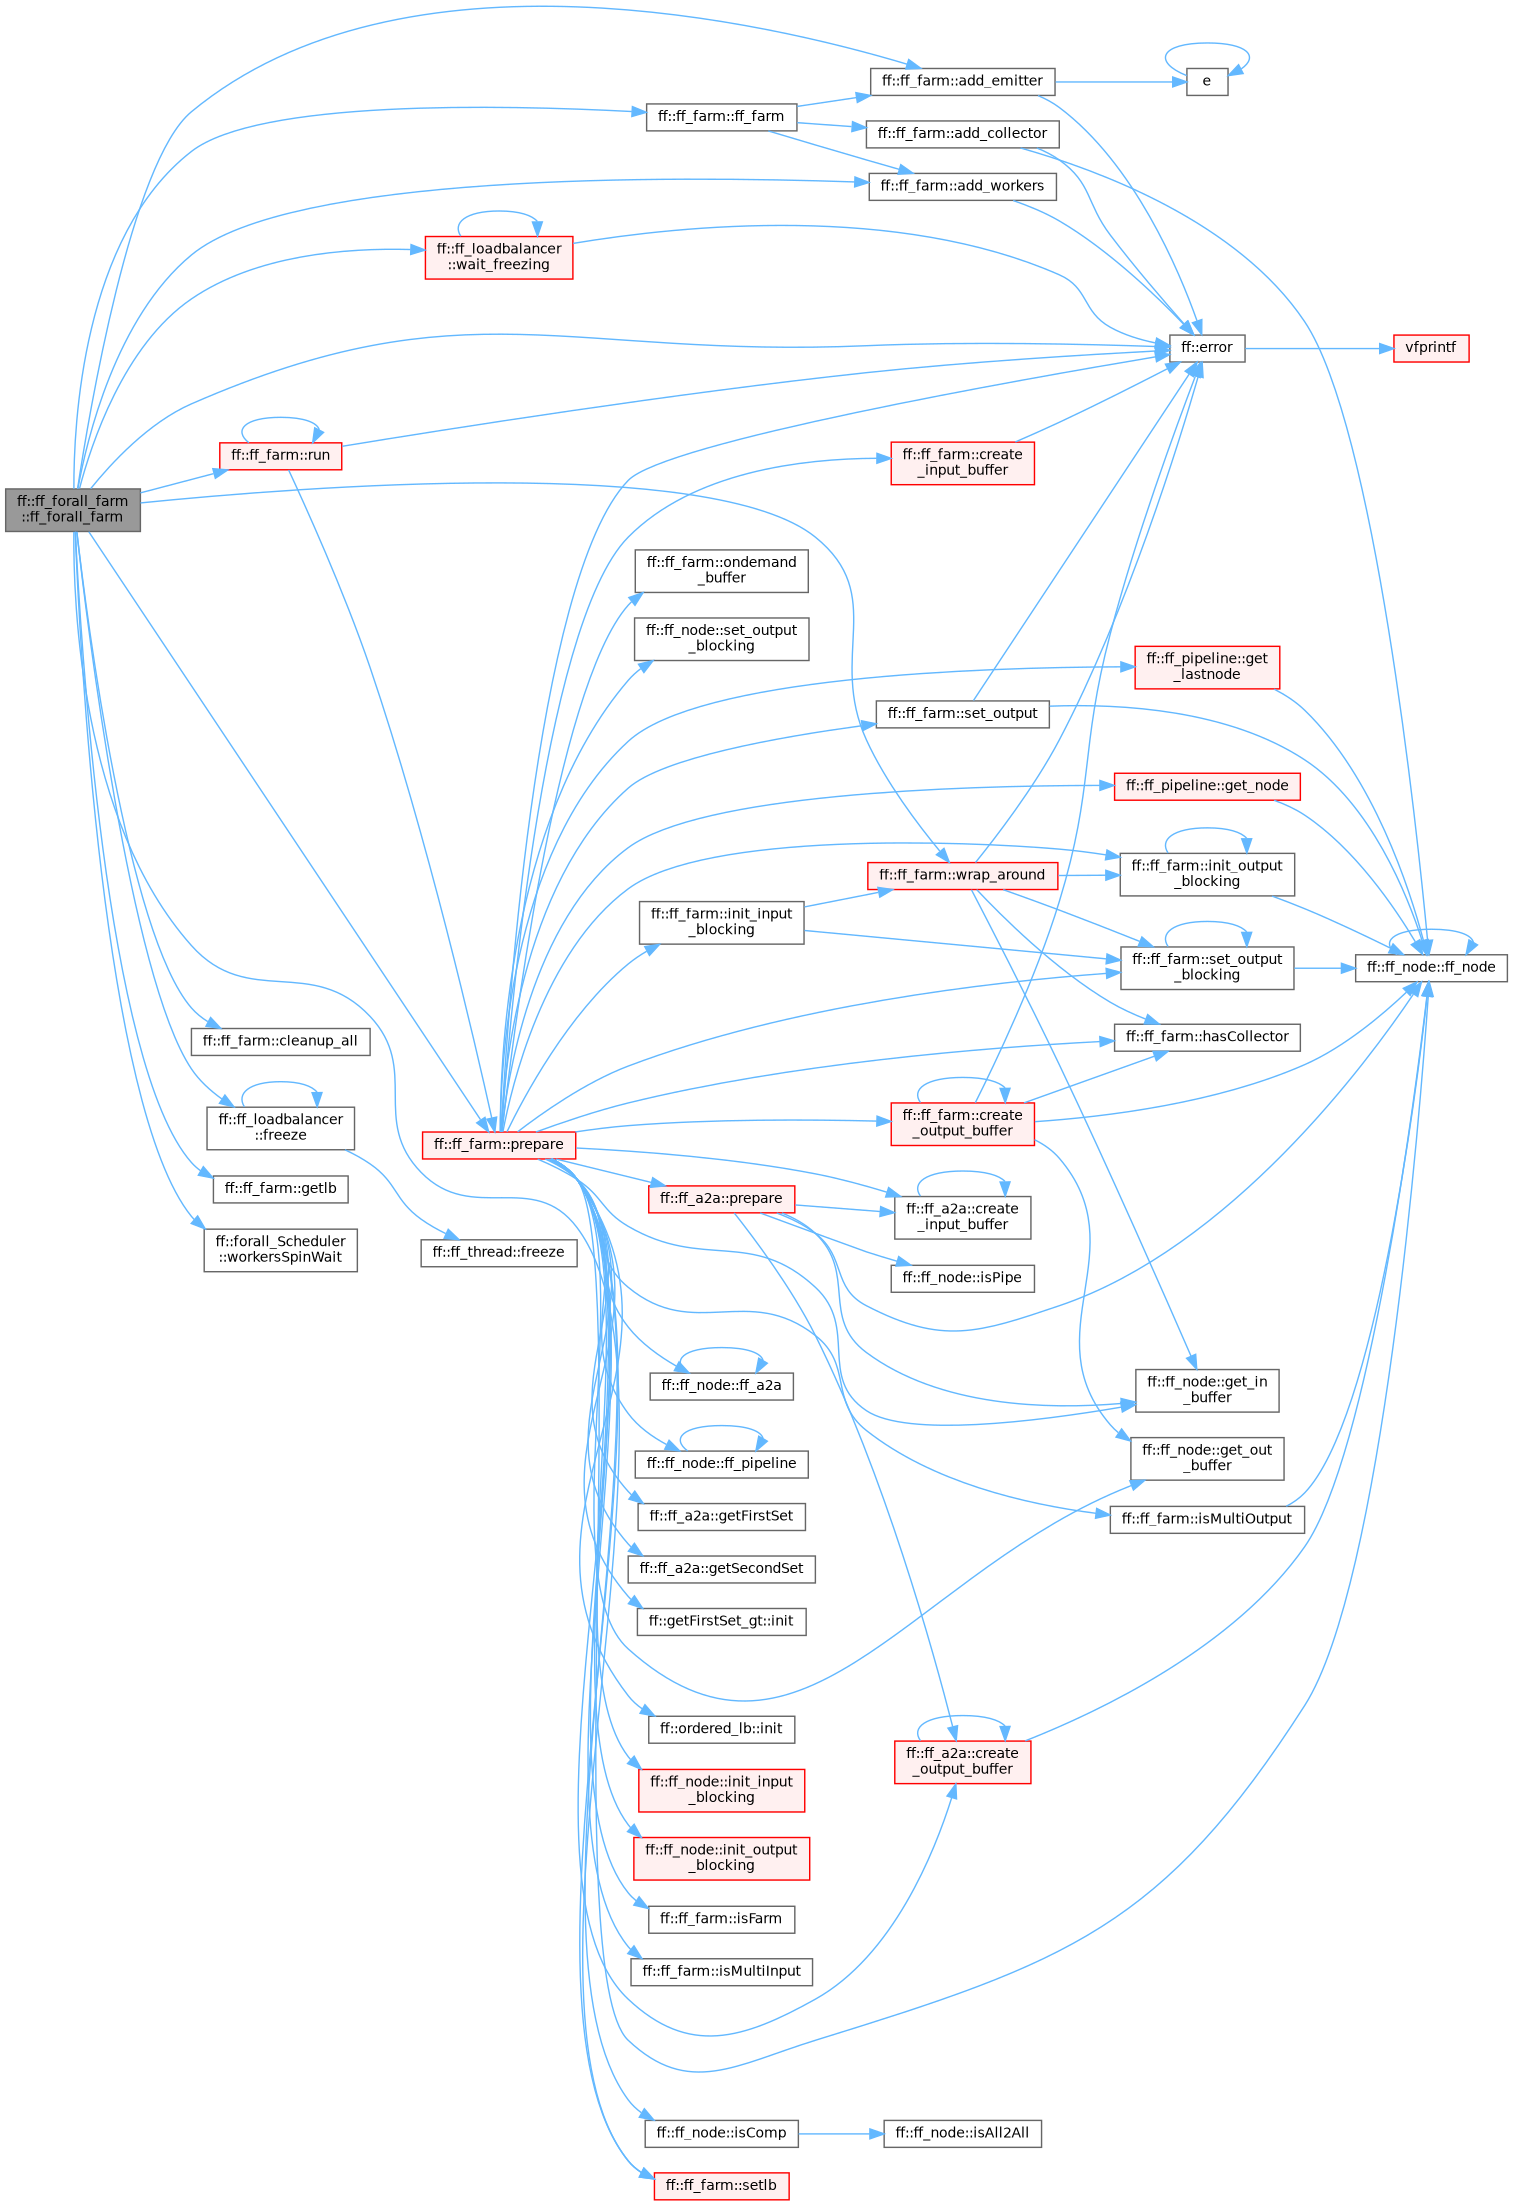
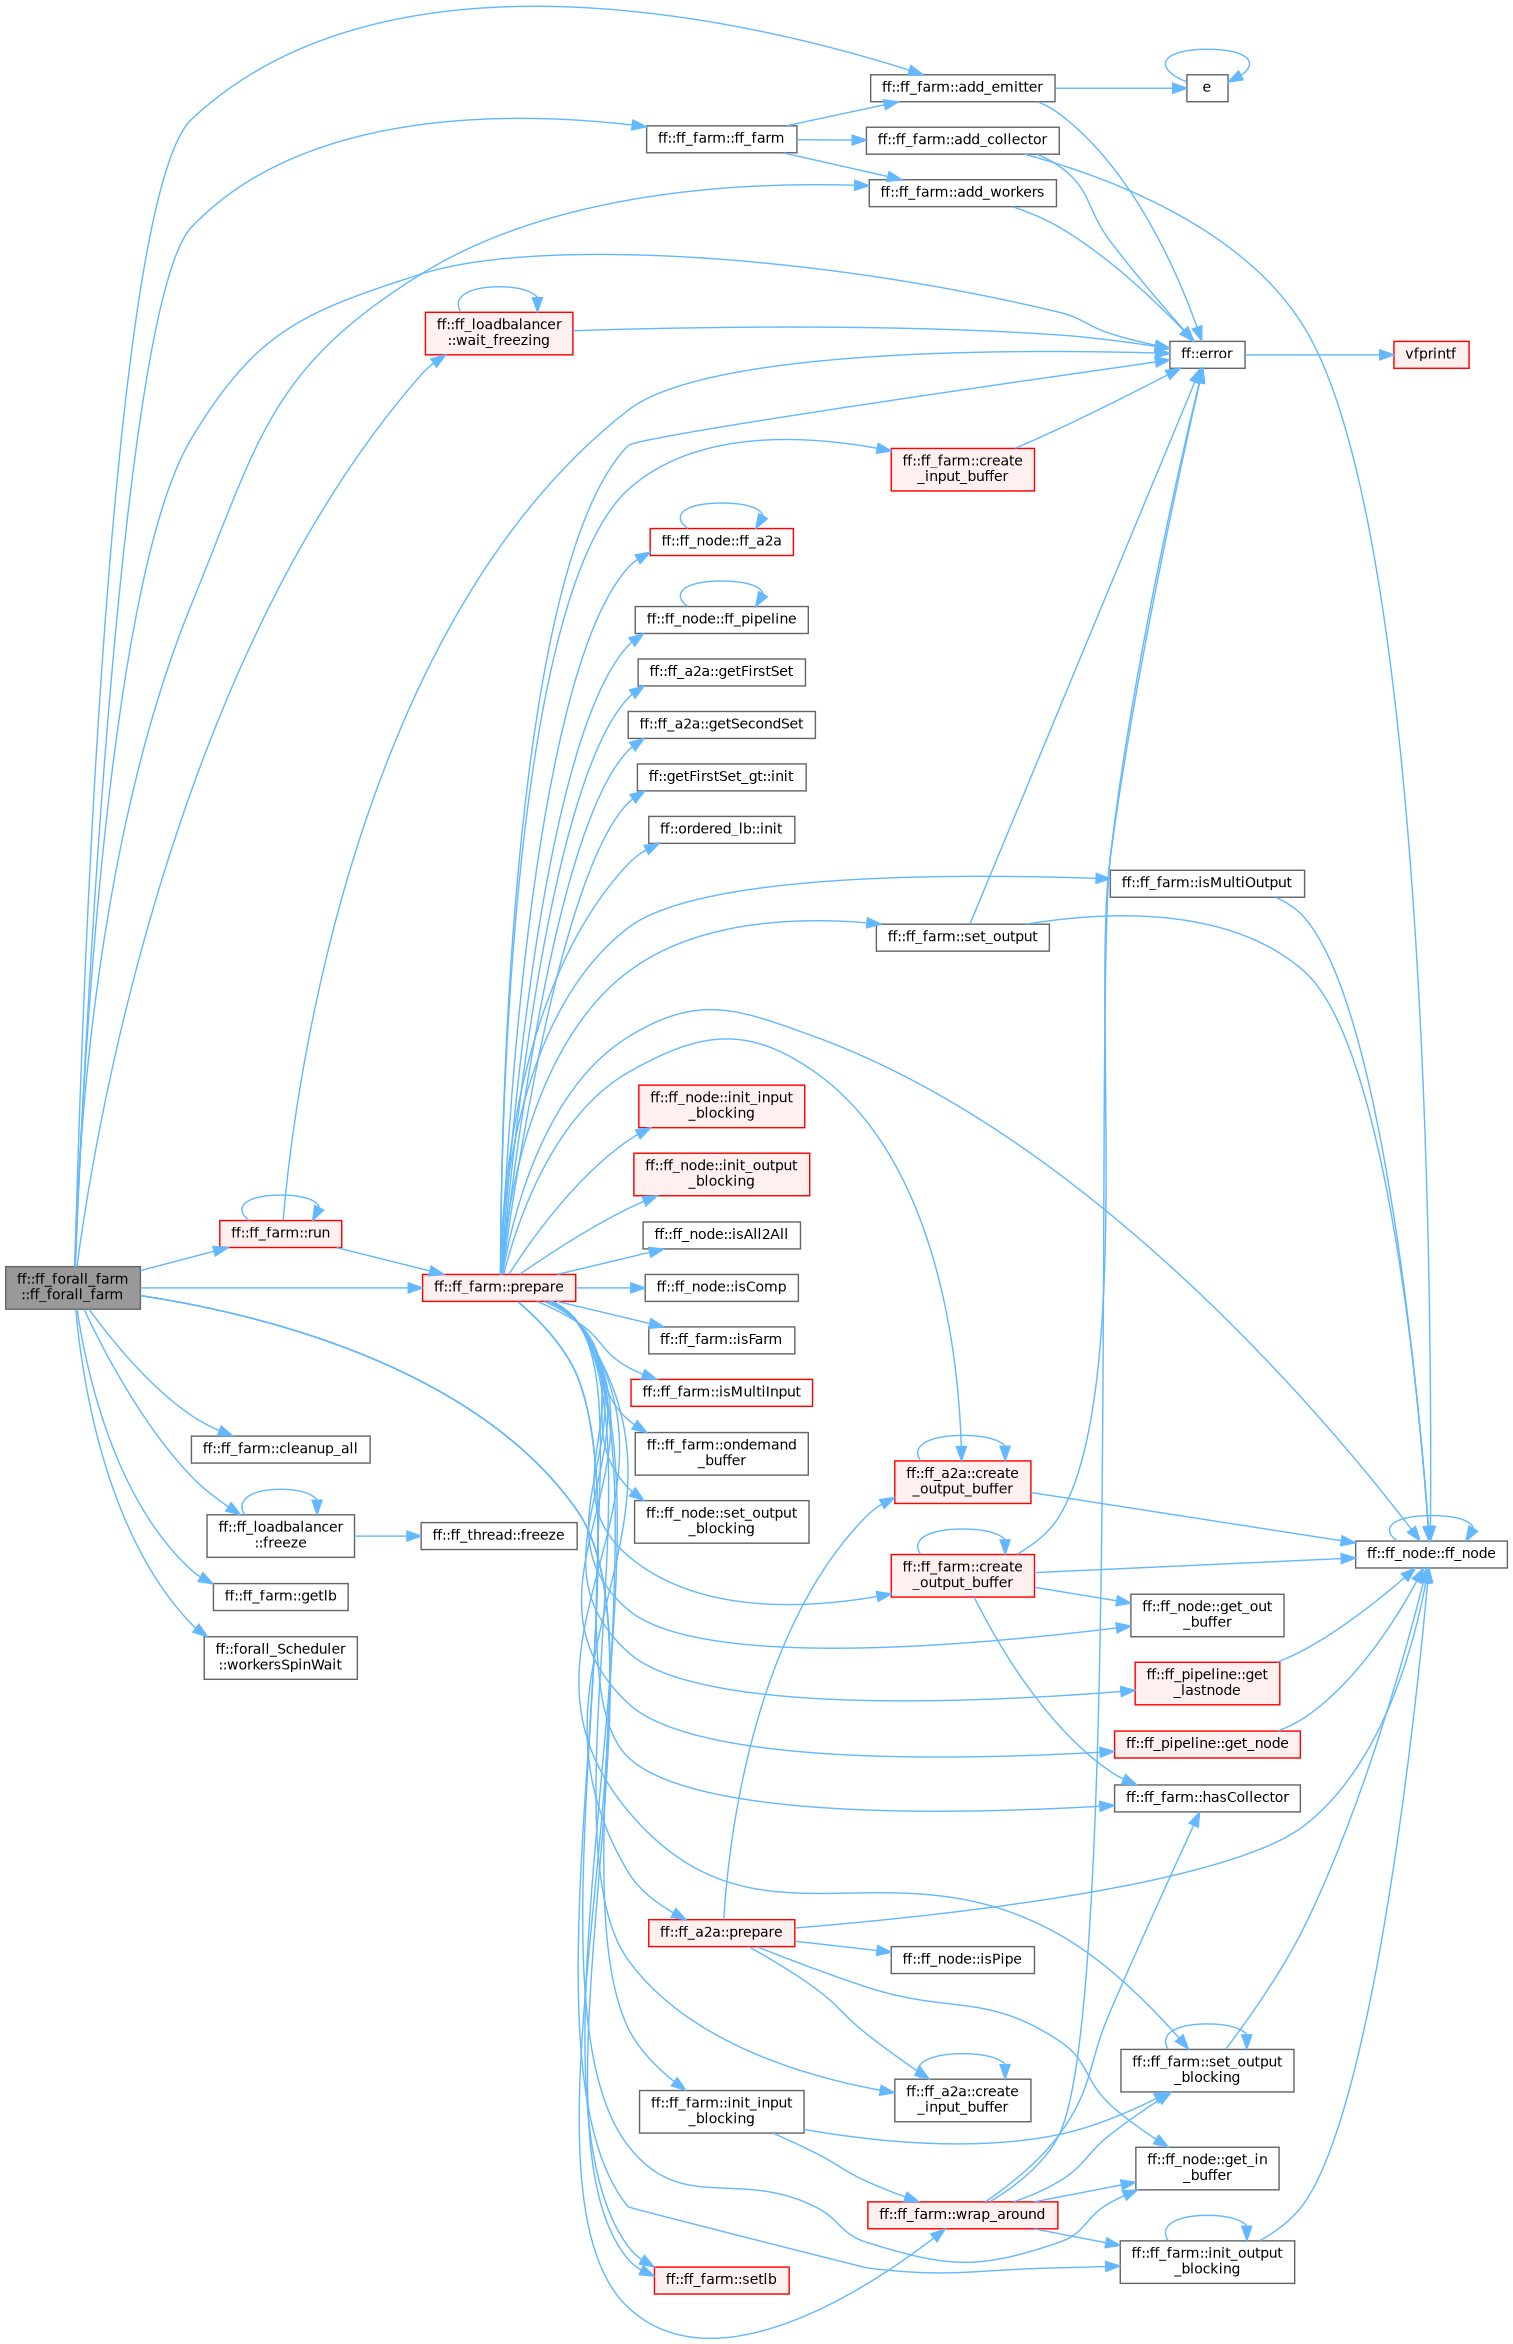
(722, 1387) -> (722, 542)
(722, 1972) -> (722, 1393)
(834, 2134) -> (603, 1263)
